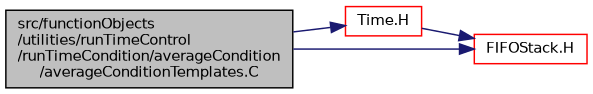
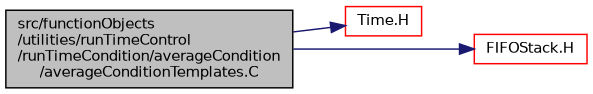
(441, 32) -> none
